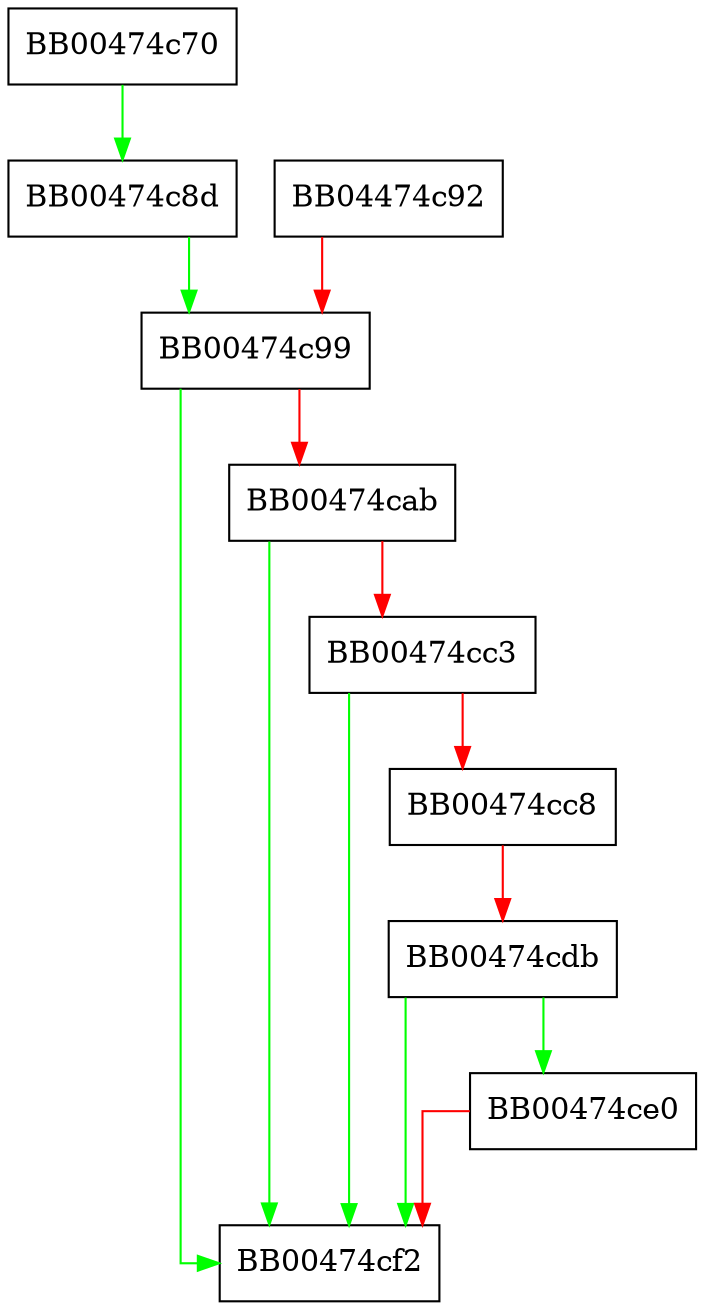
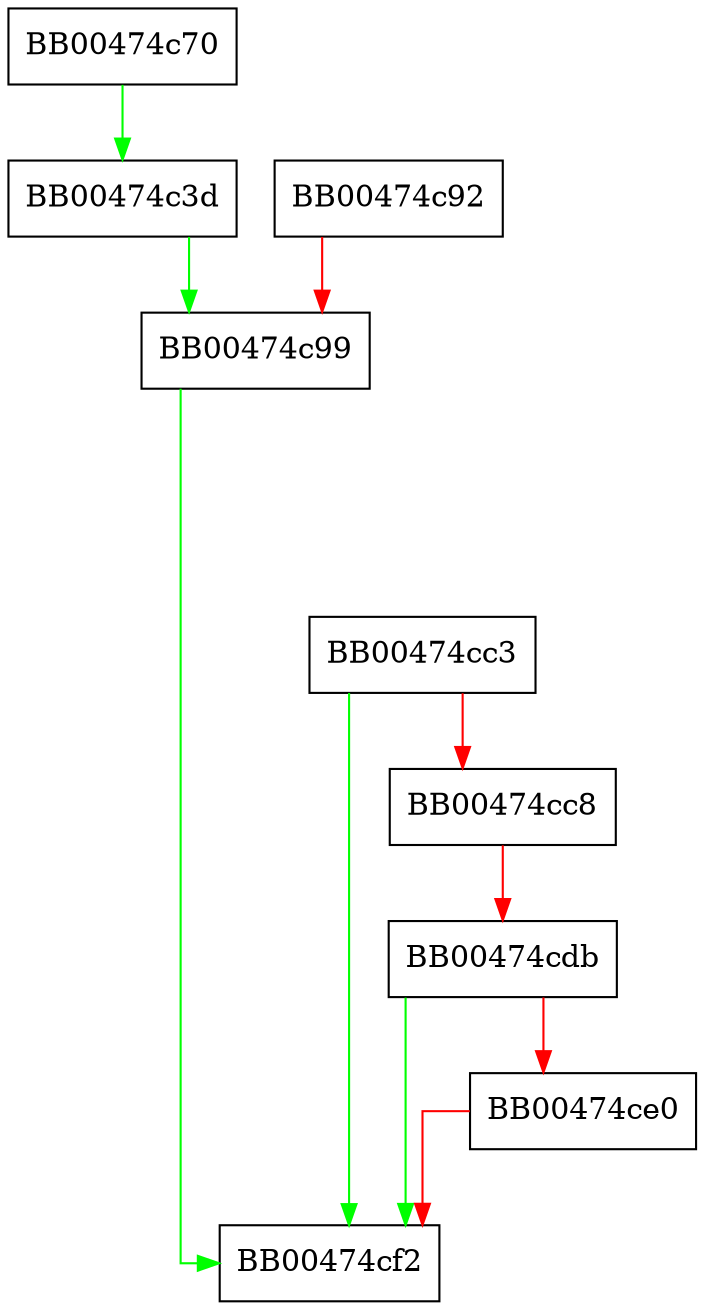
(123, 199) -> (123, 199)
(389, 199) -> (389, 199)
(342, 503) -> none
(543, 1024) -> (543, 1024)
